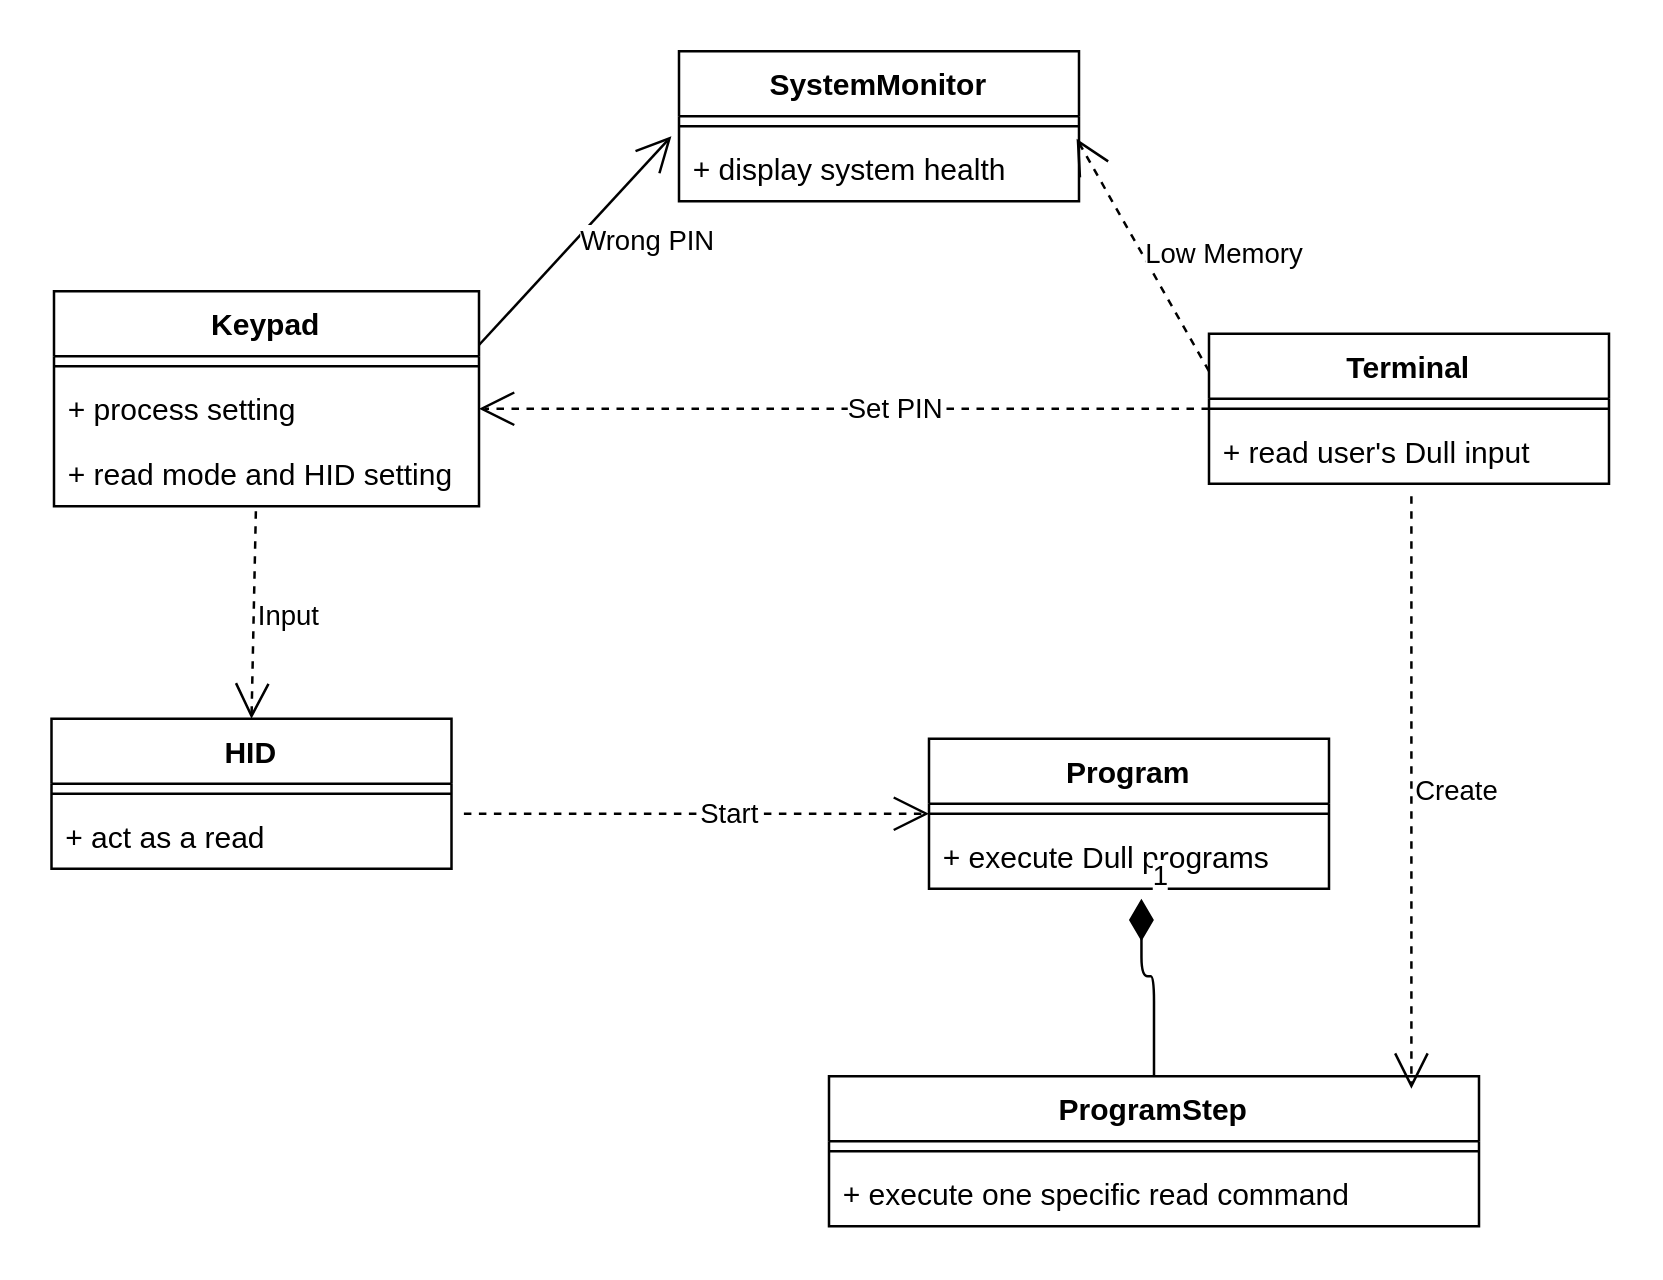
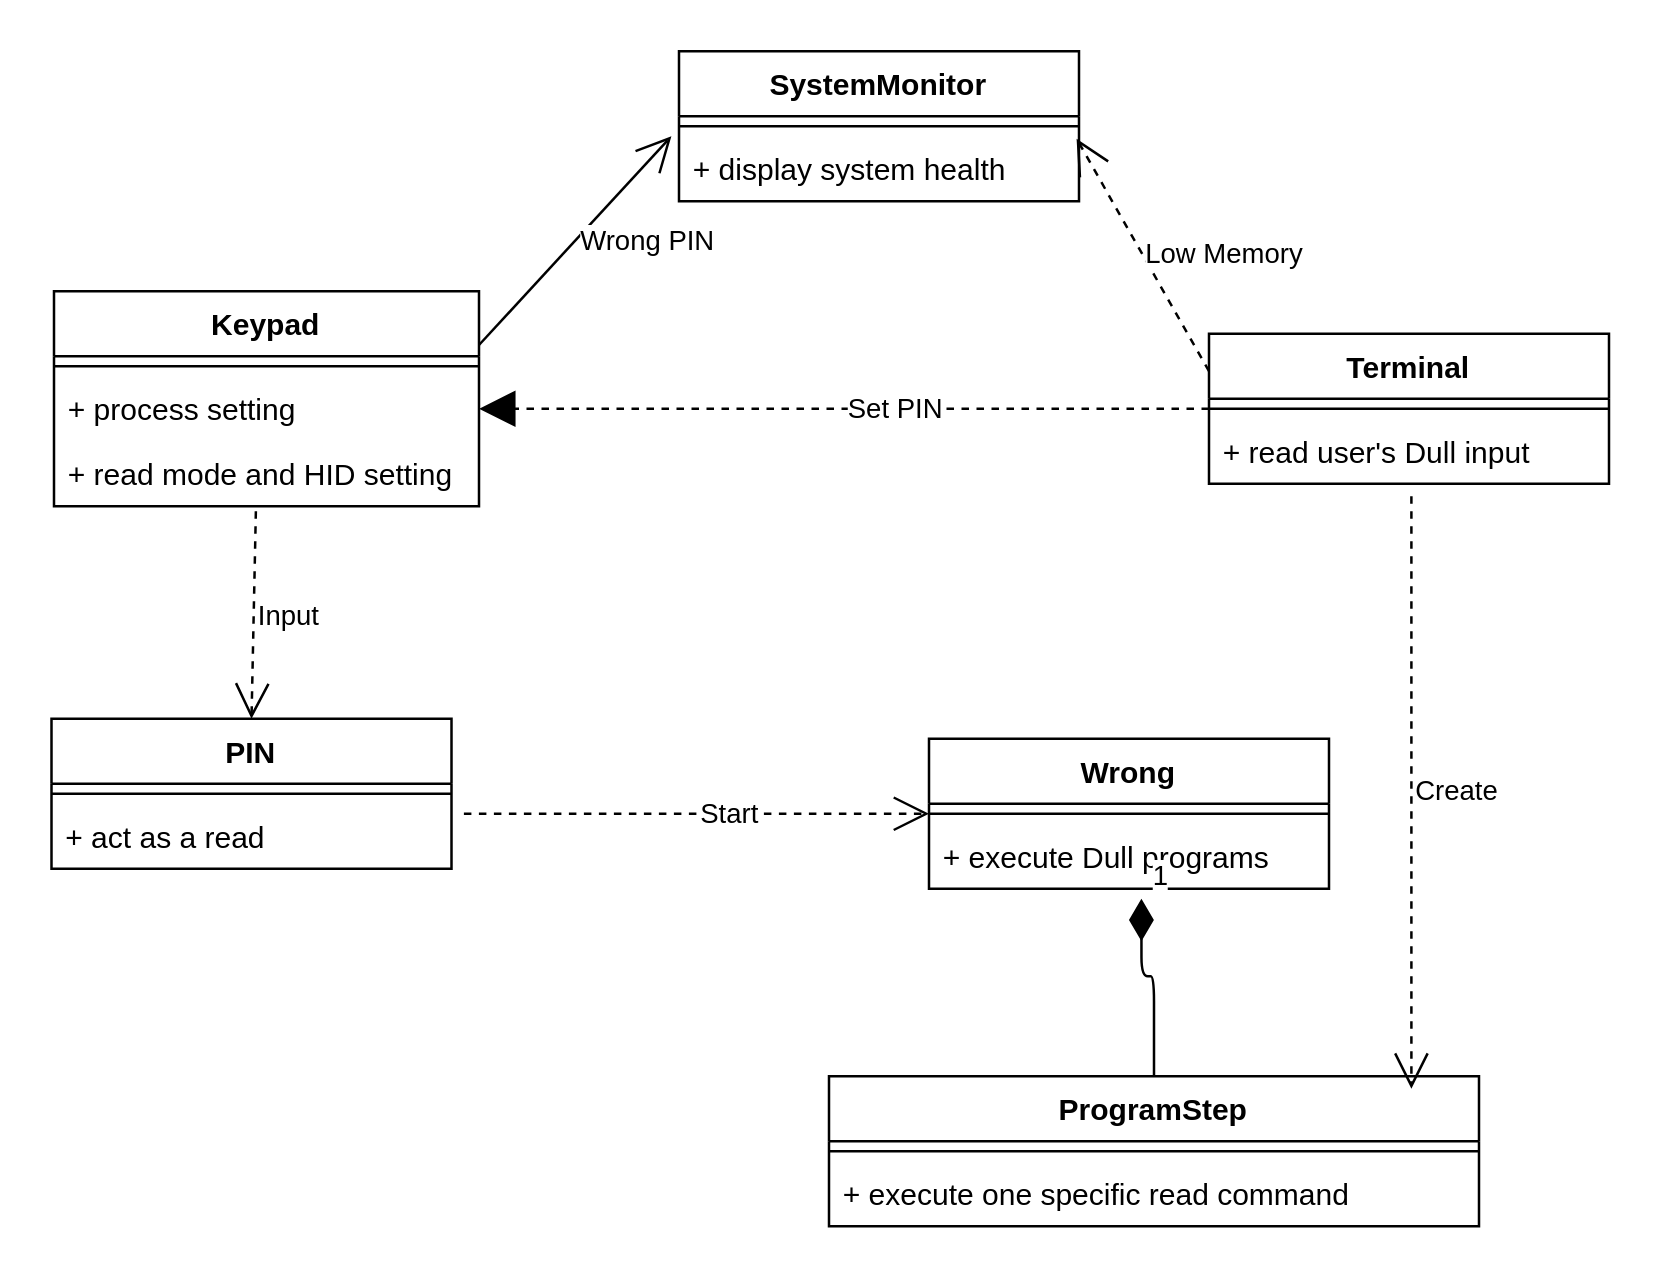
(502, 409) -> (516, 409)
(250, 753) -> (250, 753)
(1128, 773) -> (1128, 773)
